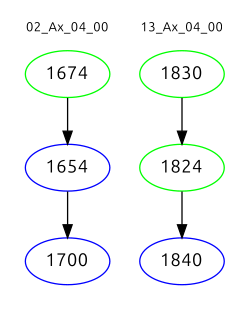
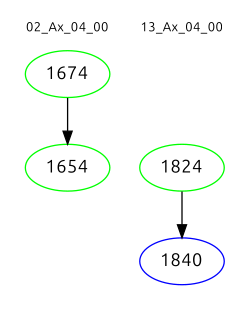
(182, 74) -> none
(68, 168) -> (68, 168)
(68, 261) -> none
